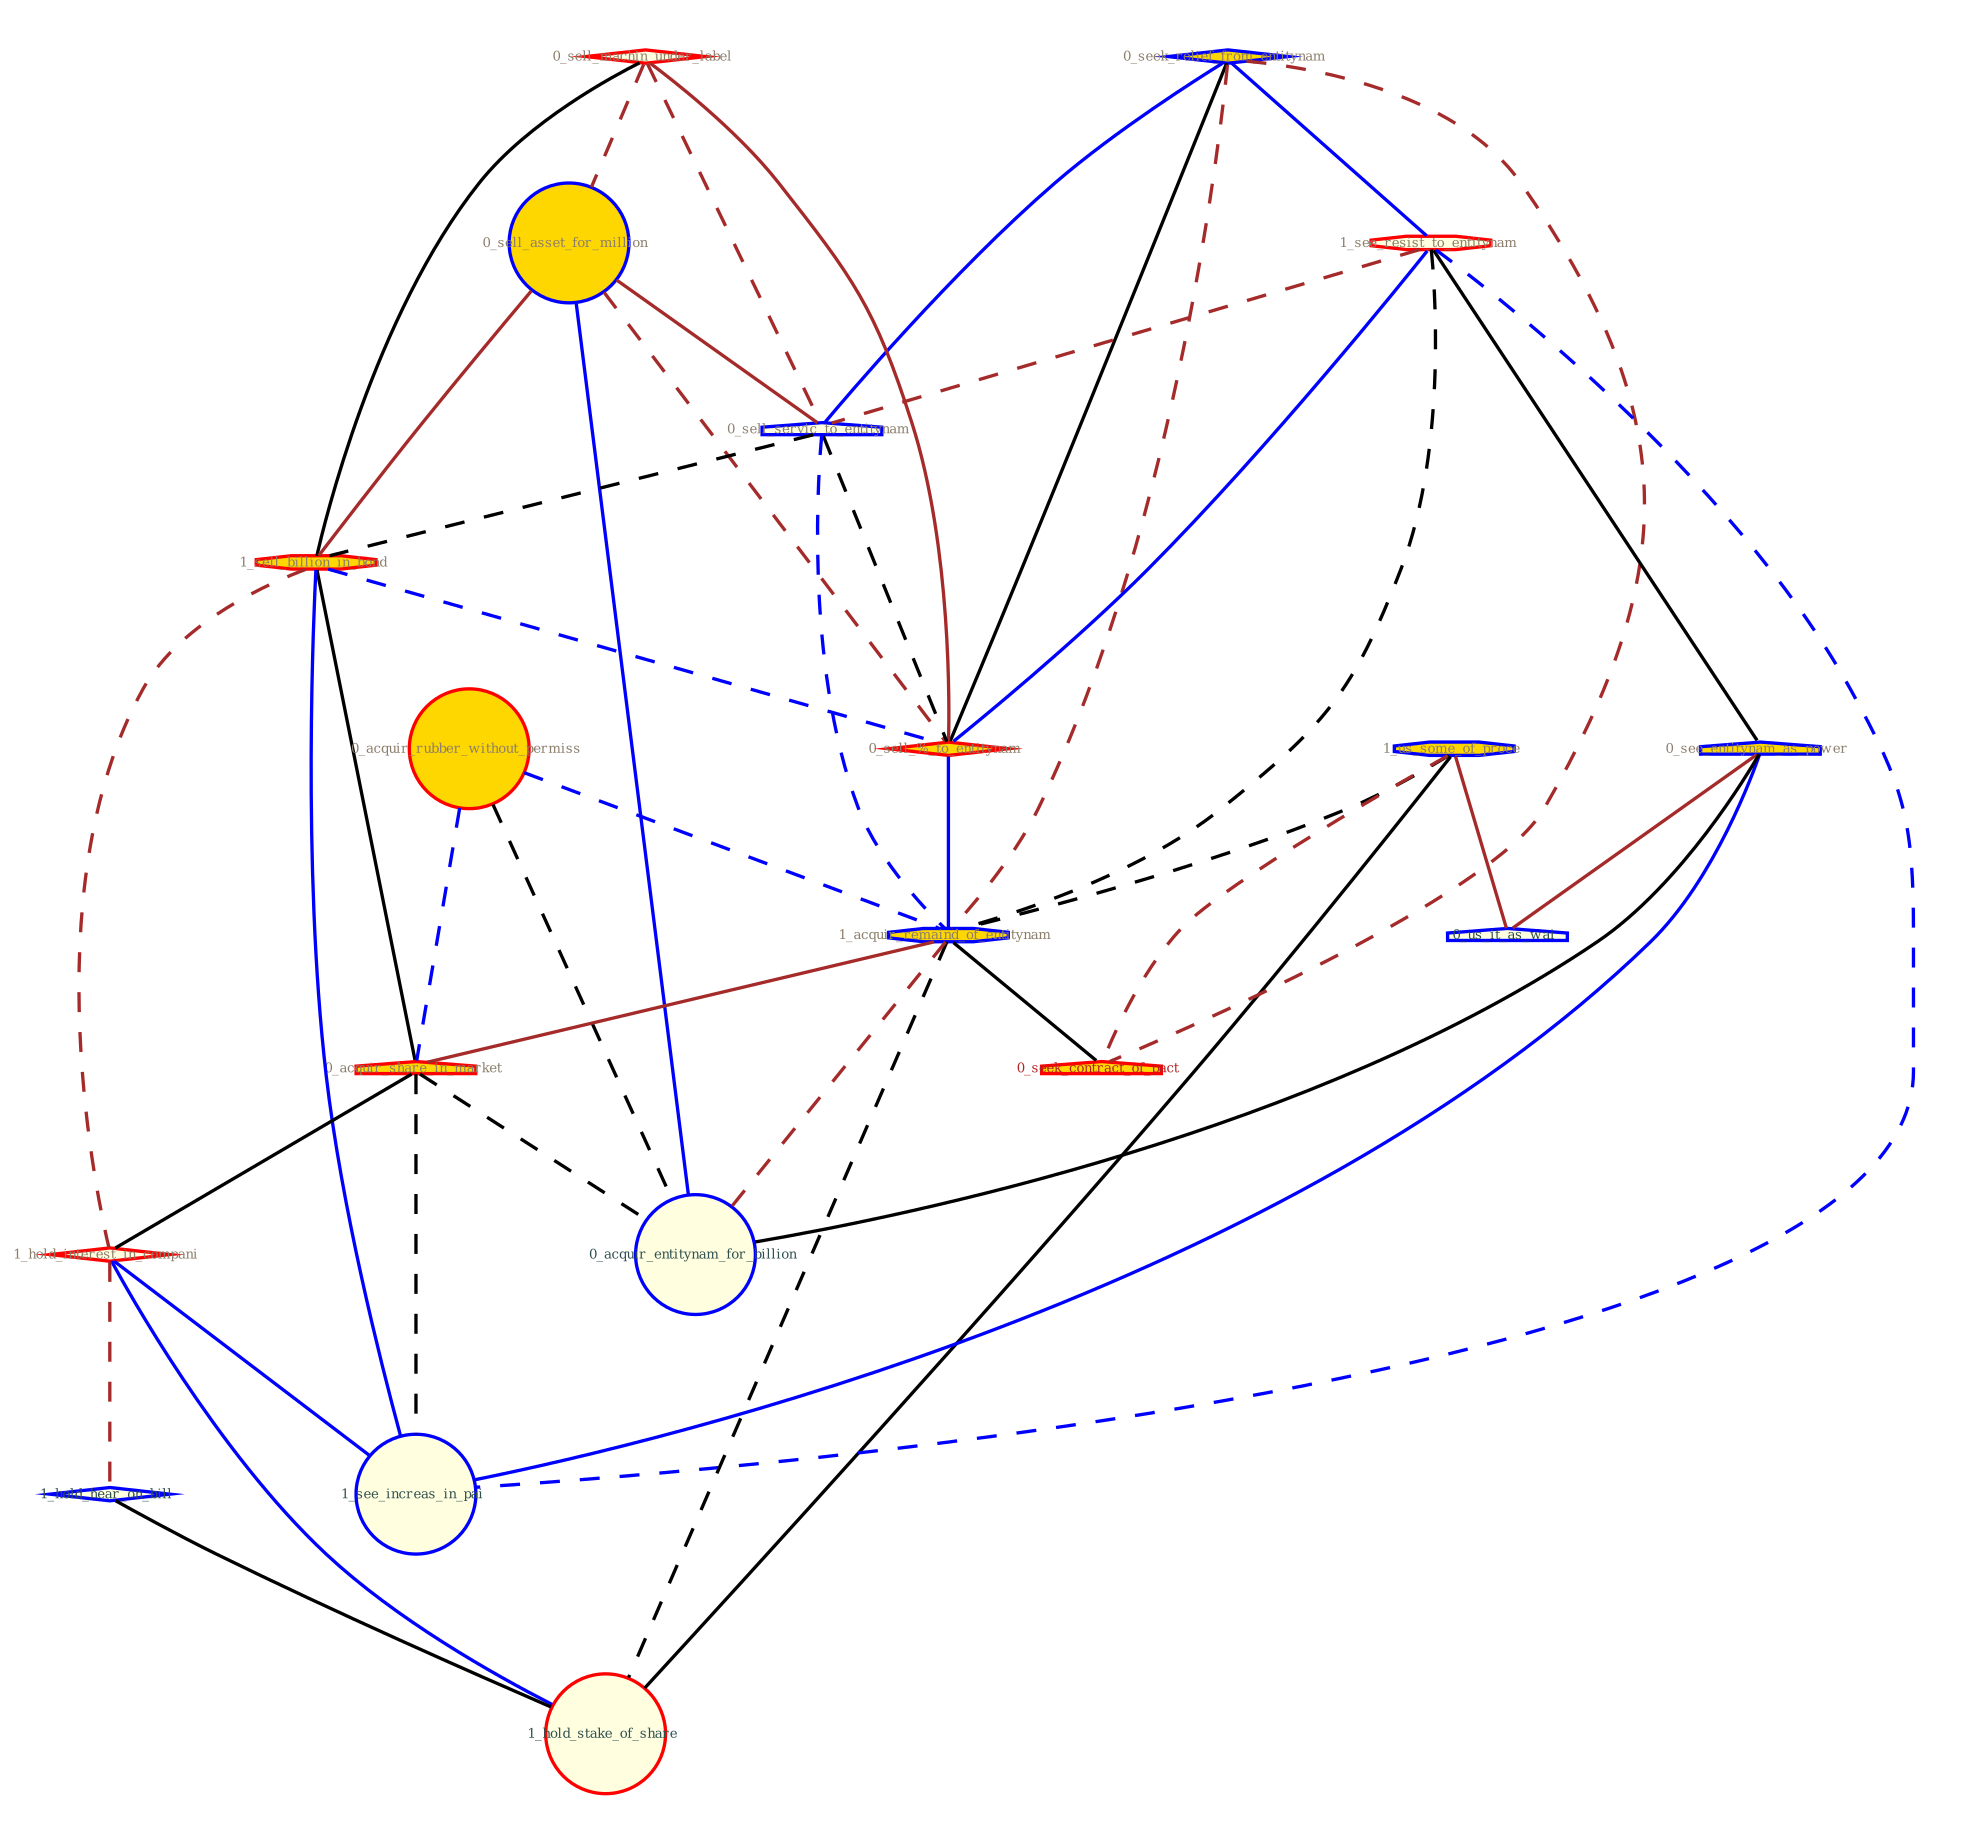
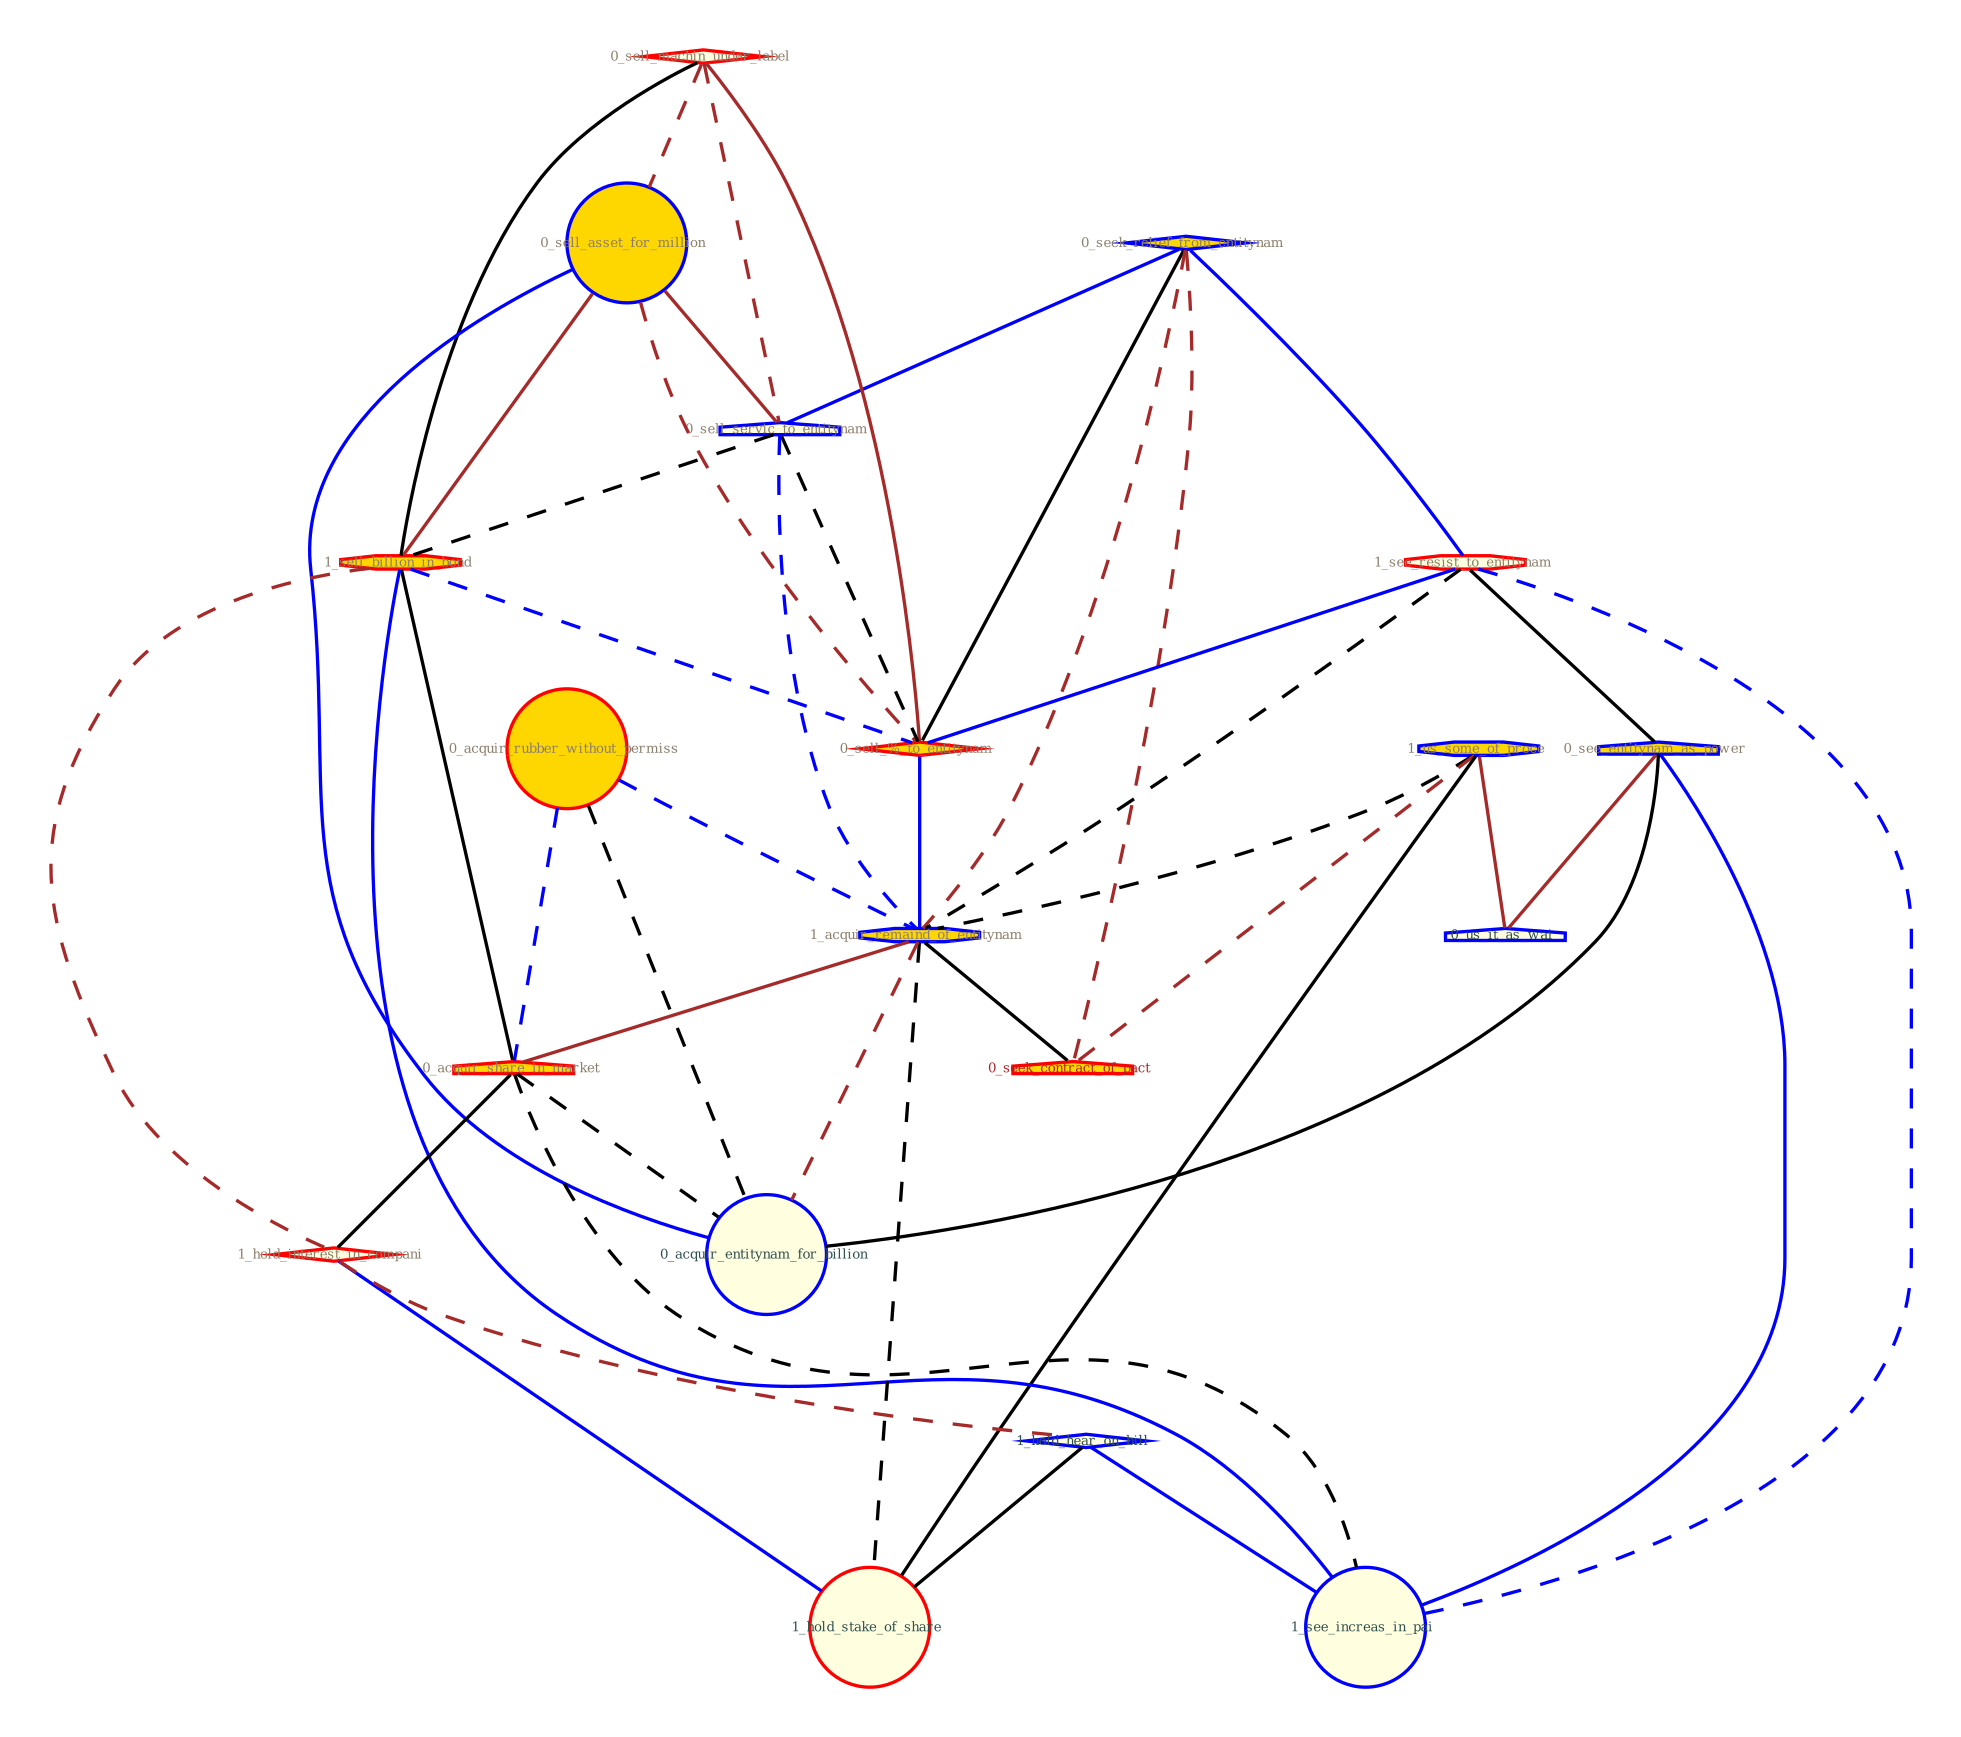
(1140, 332) -> none
(242, 1358) -> (1204, 1520)
